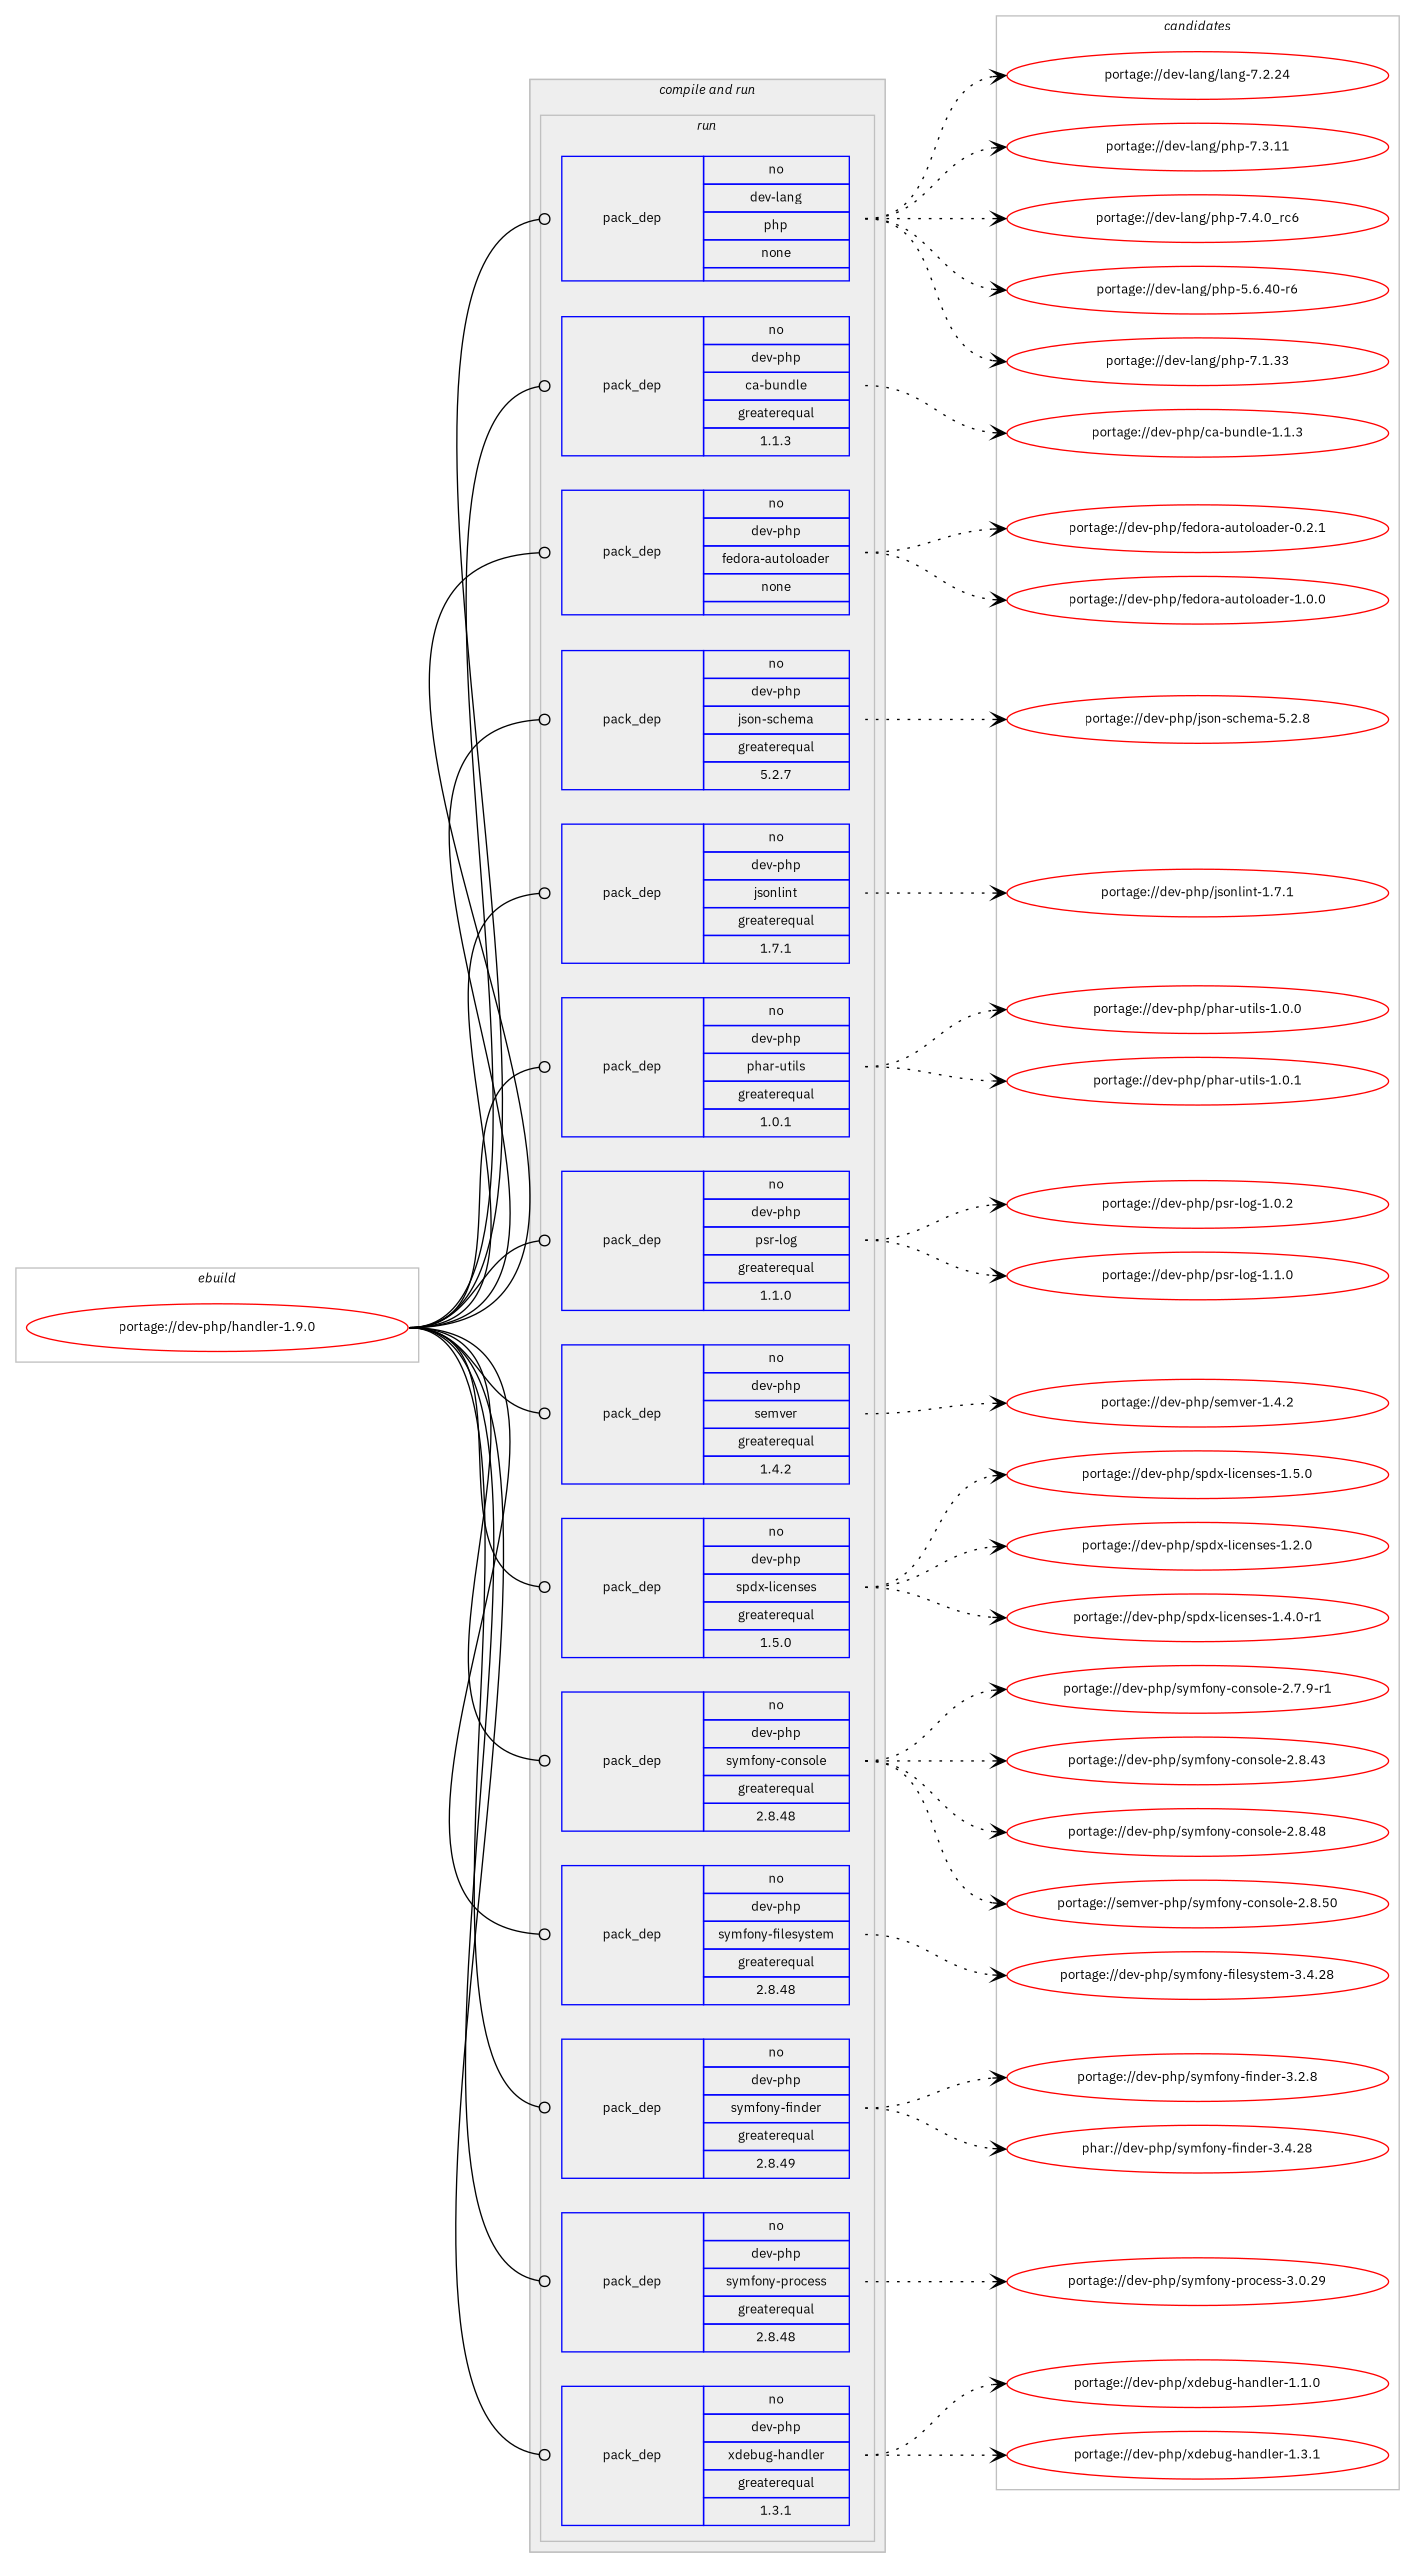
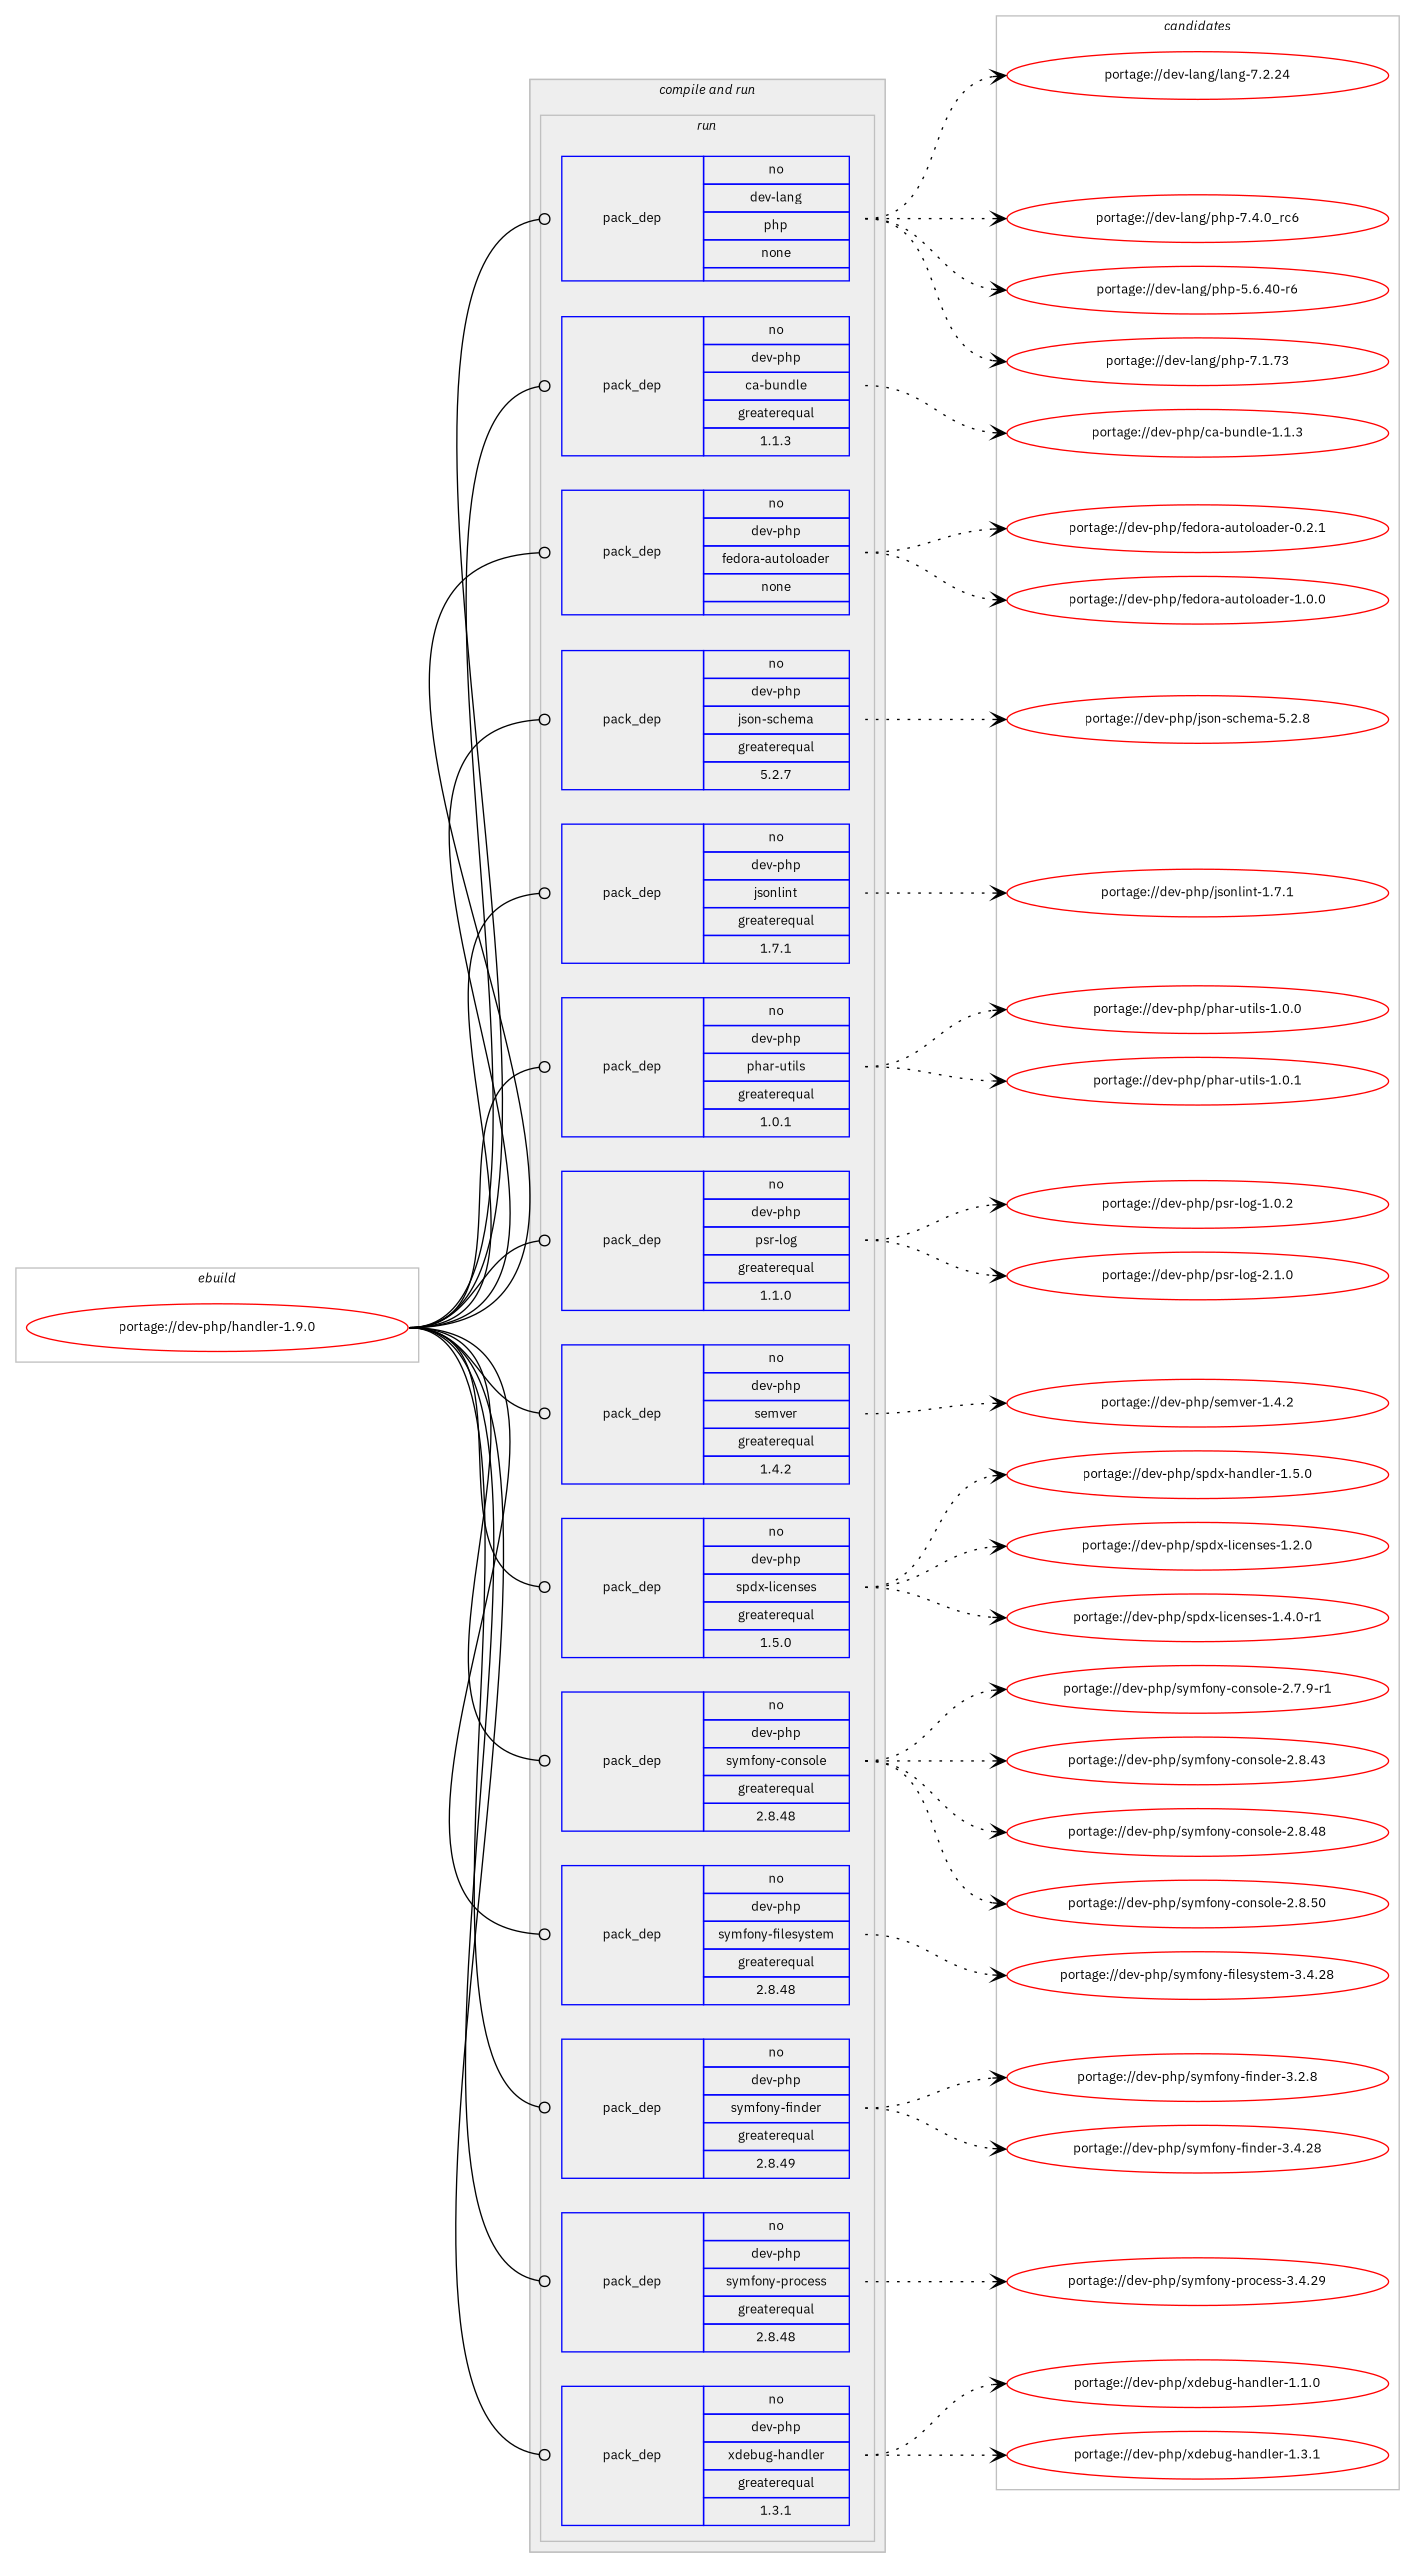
(1198, 147) -> none
(1198, 362) -> (1198, 362)
(1198, 1276) -> (1198, 1276)
(1198, 1475) -> (1198, 1475)
(1198, 1904) -> (1198, 1904)
(1198, 2149) -> (1198, 2149)
(1198, 2282) -> (1198, 2282)
